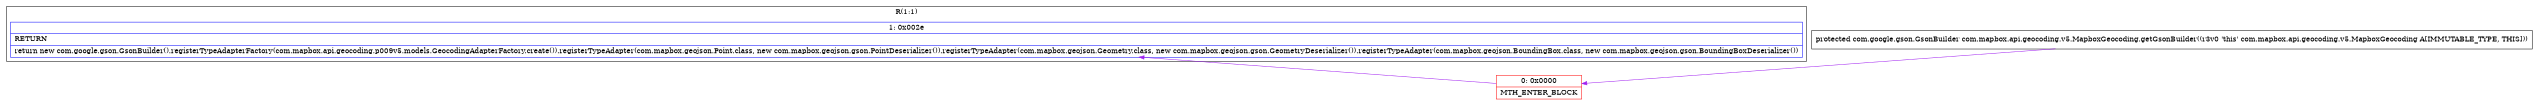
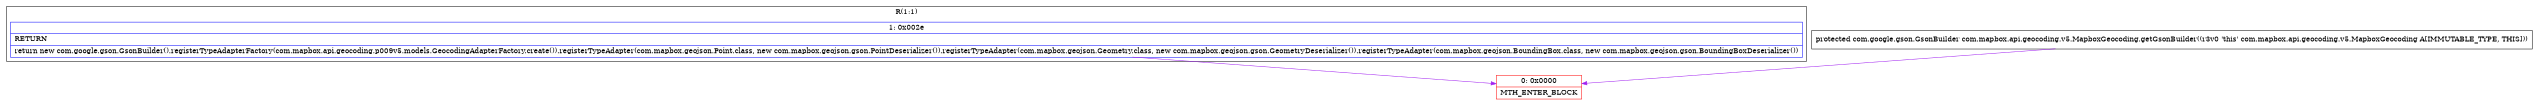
(1320, 70) -> (1312, 70)
